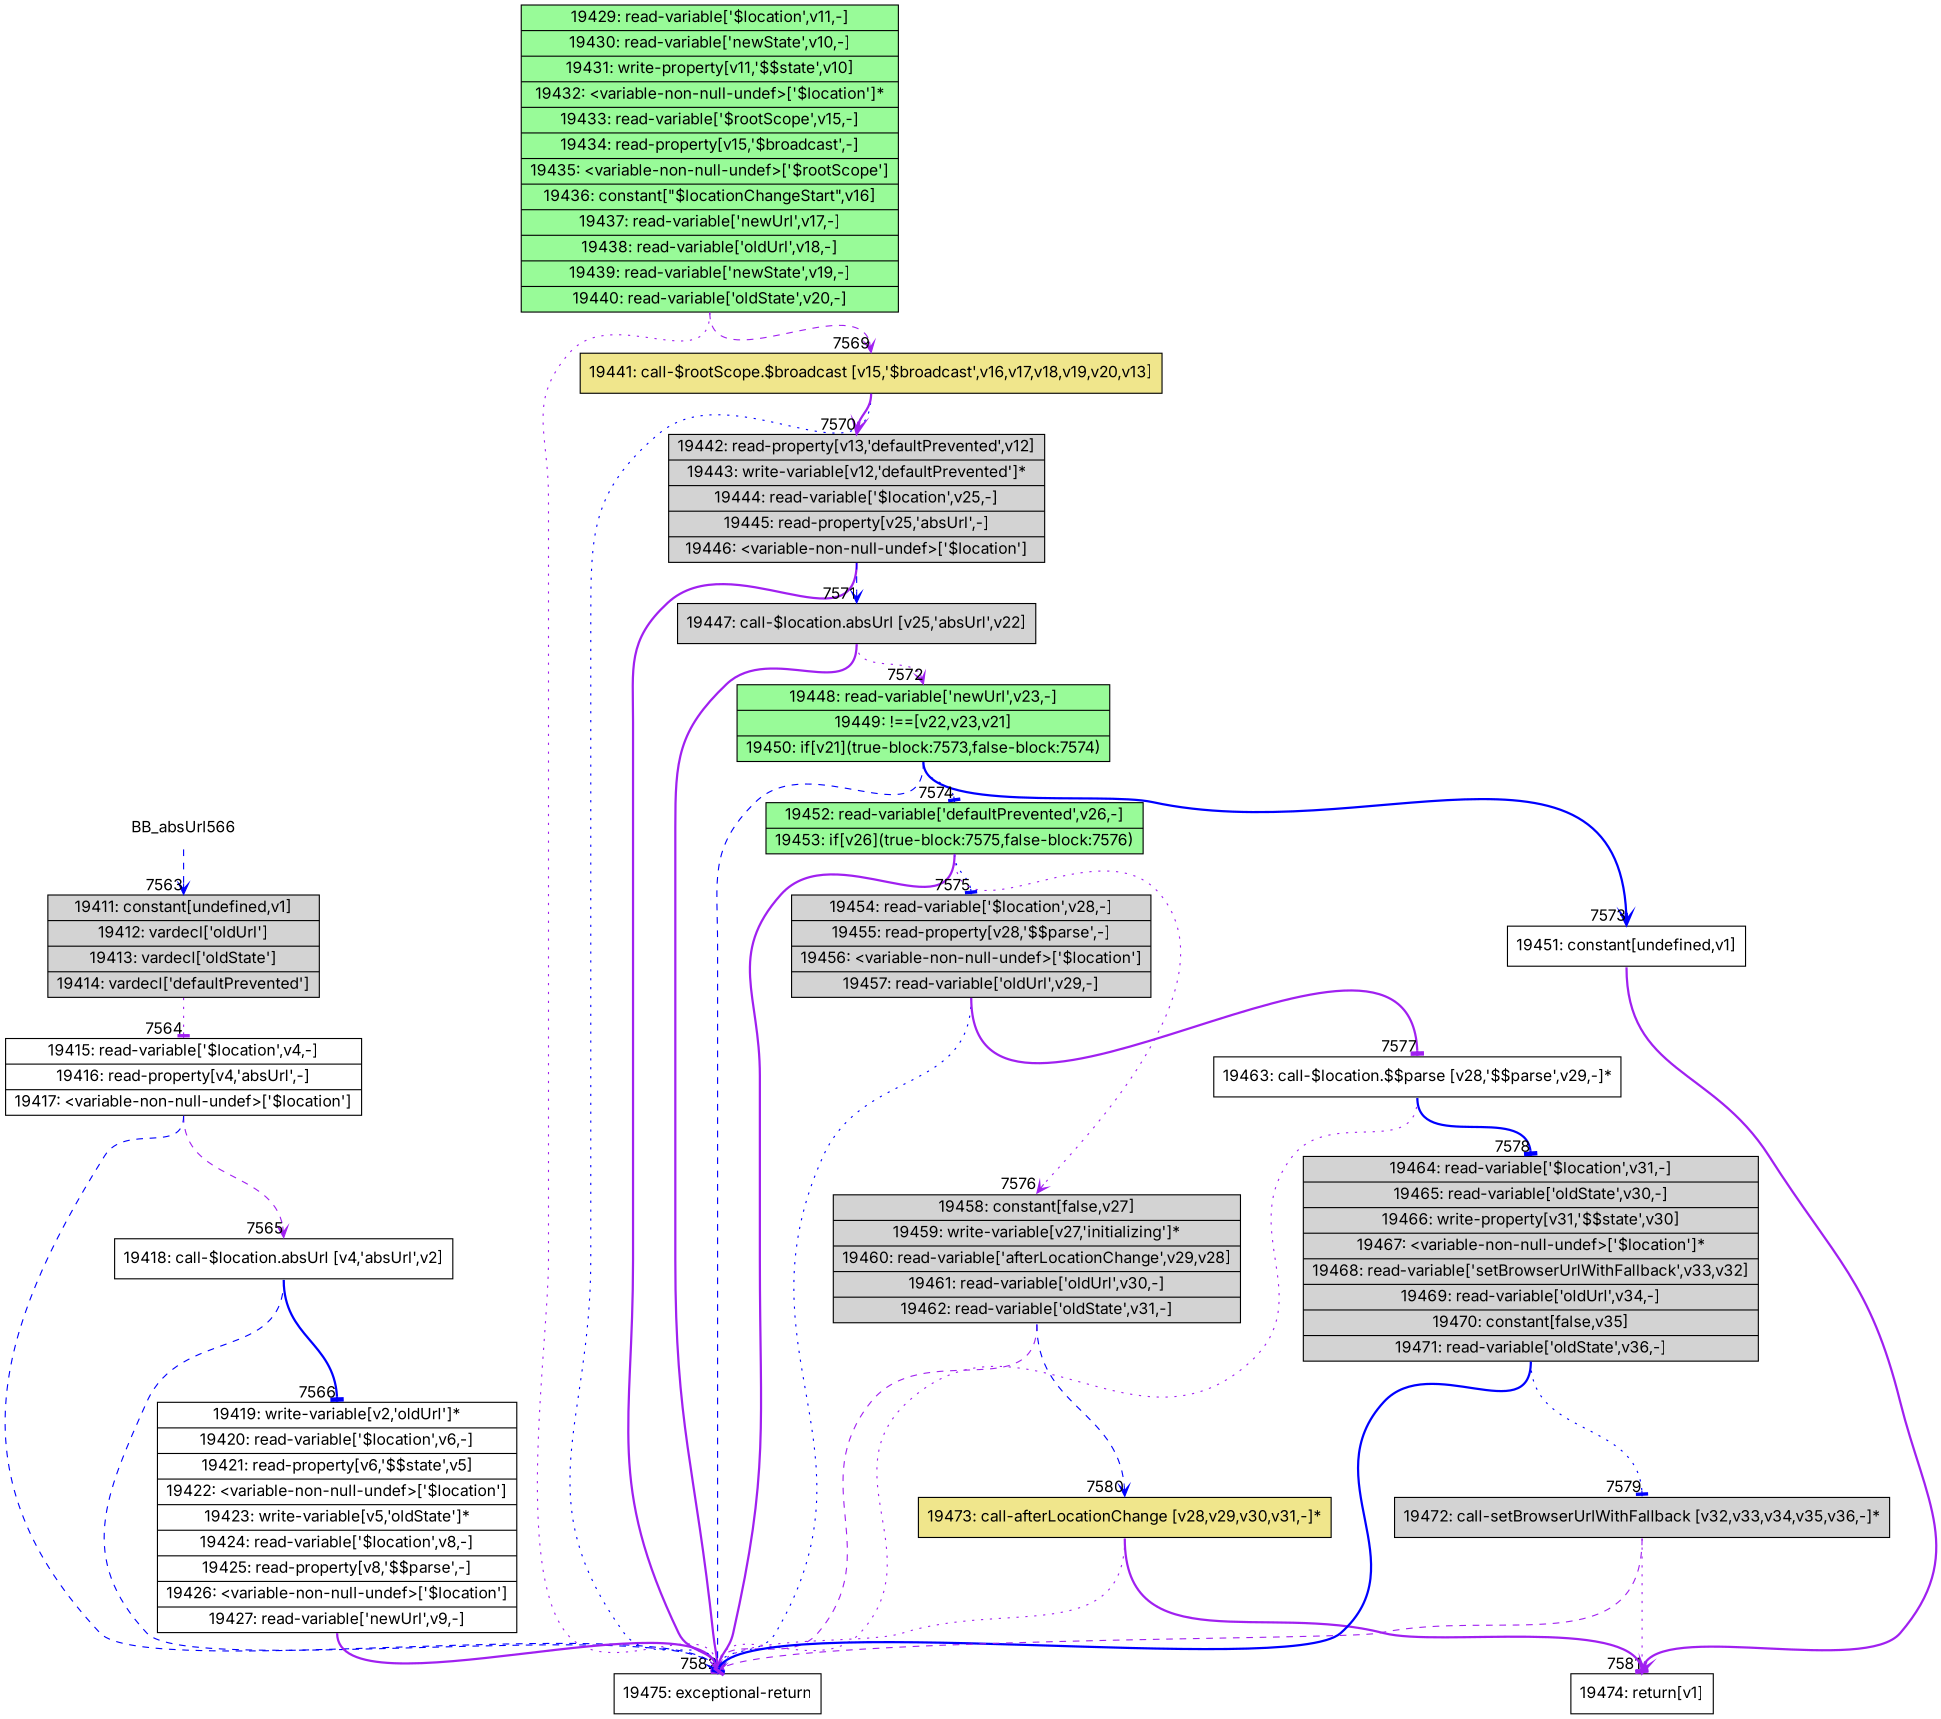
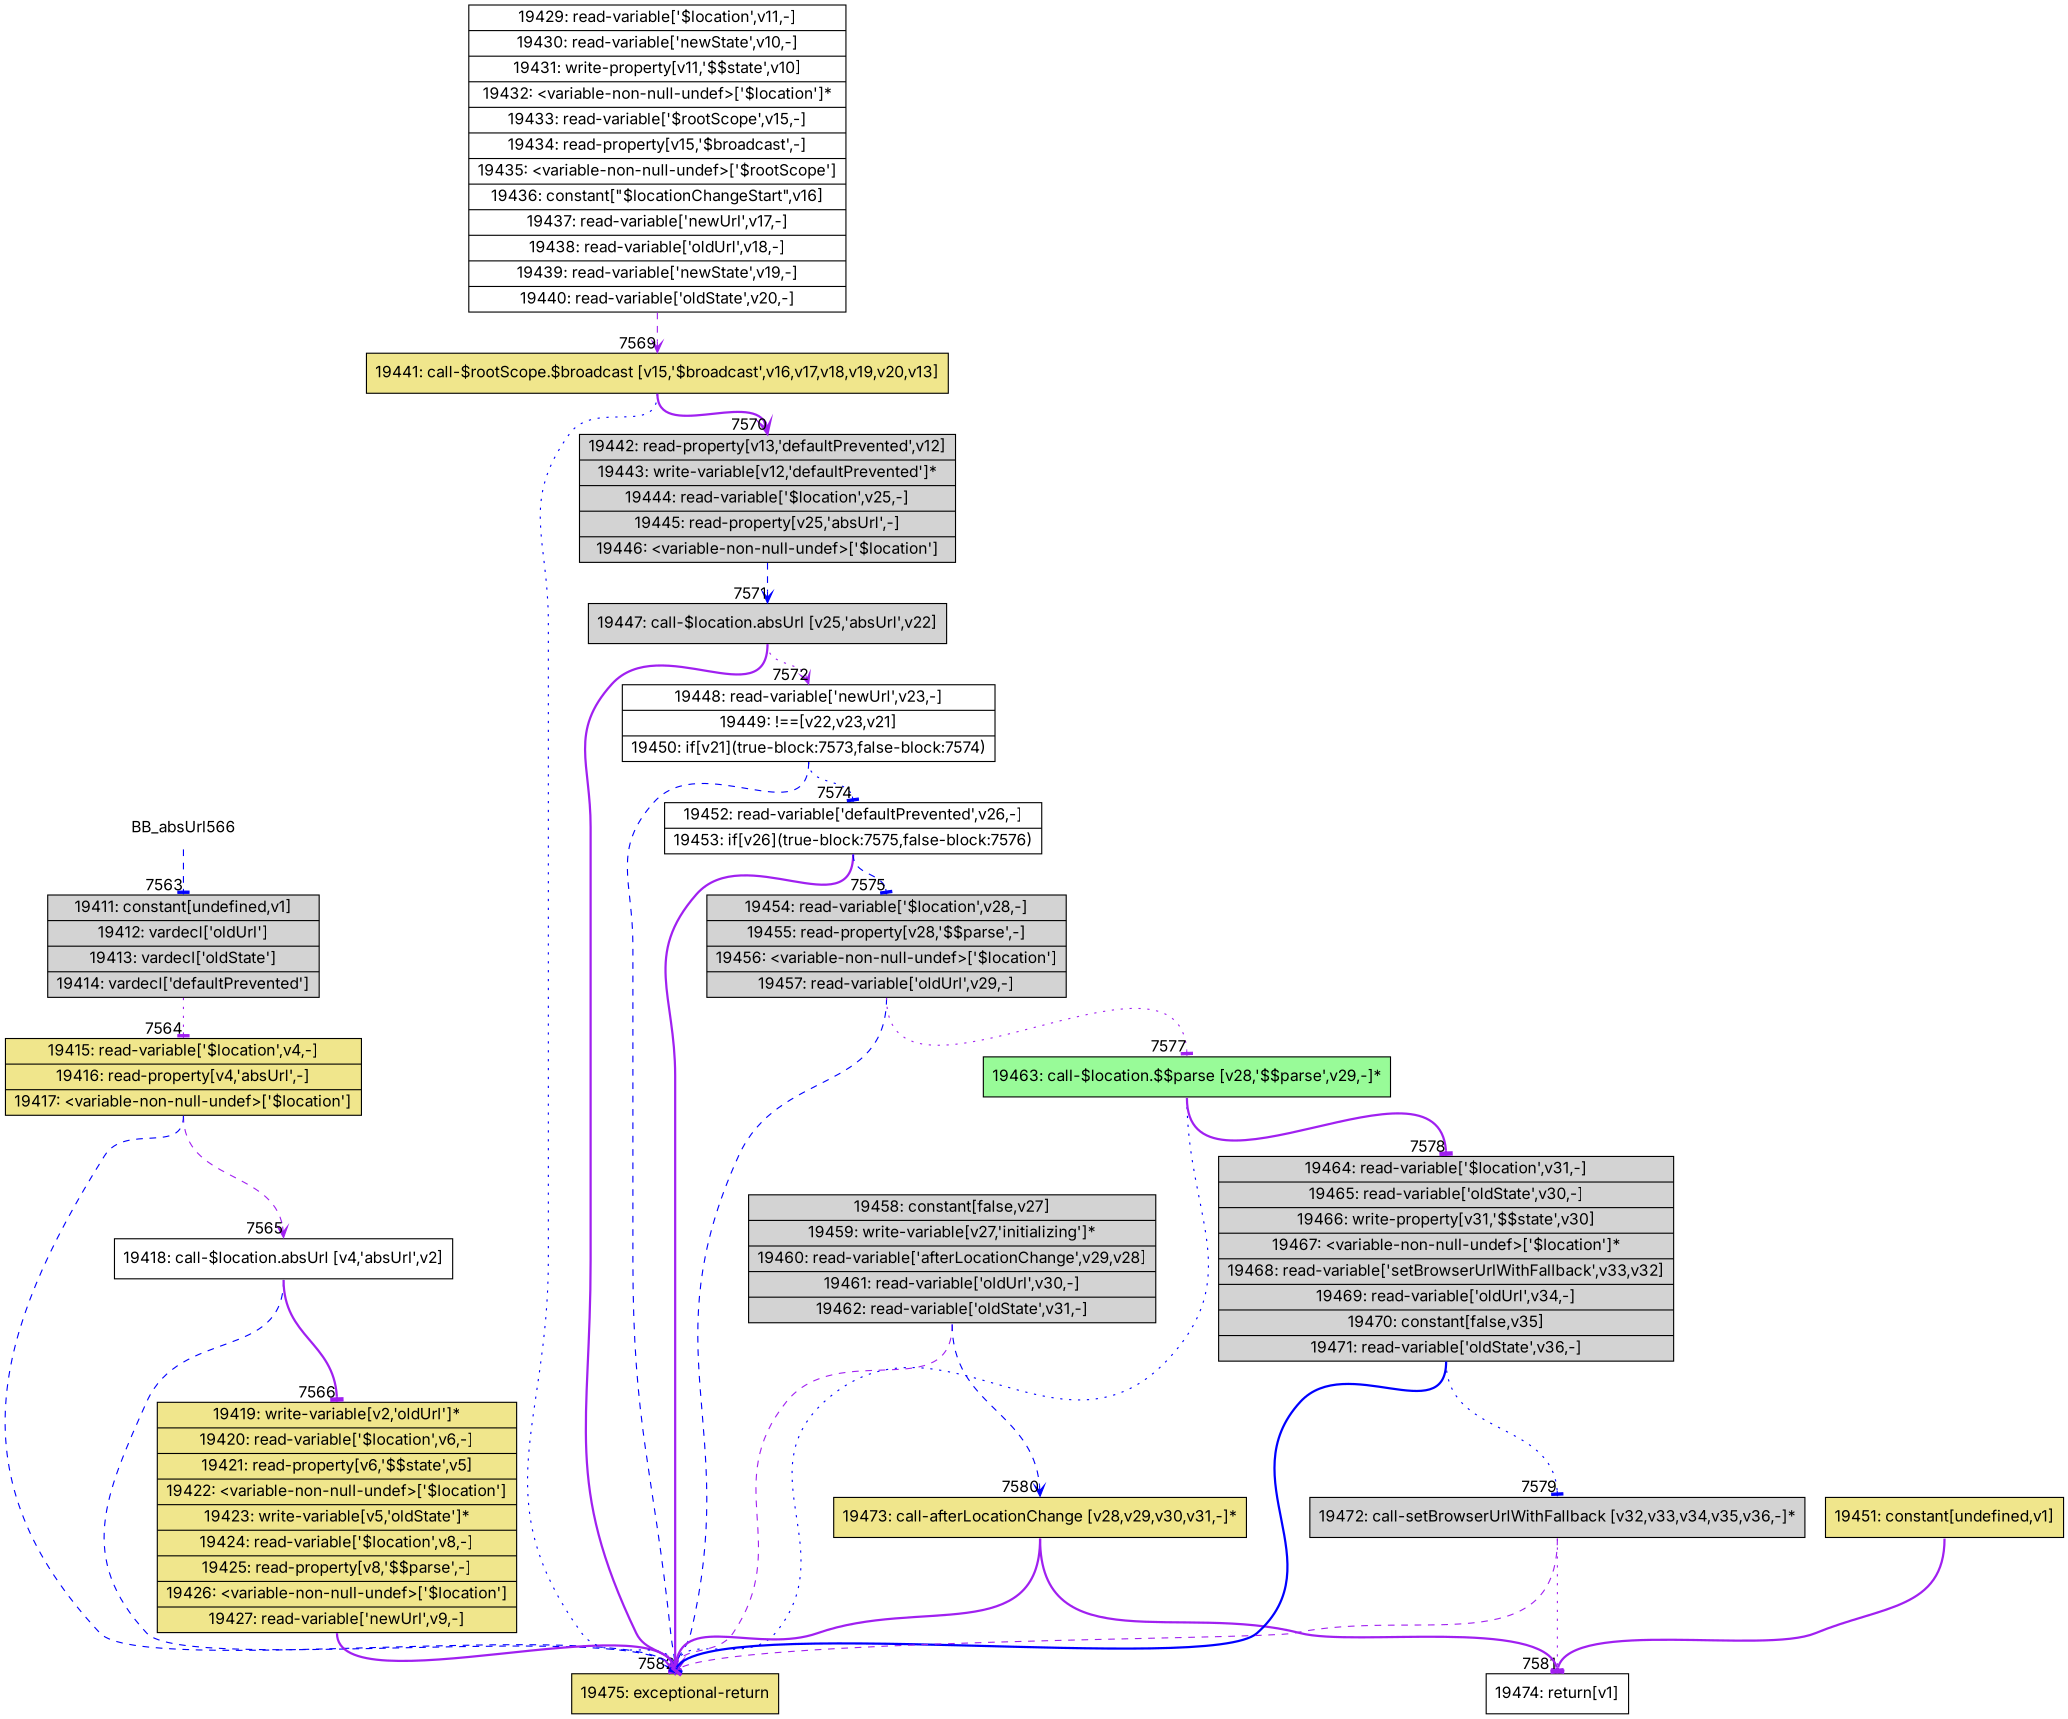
(710, 159) -> (657, 159)
(923, 723) -> (809, 723)
(1301, 811) -> none
(955, 828) -> (853, 828)
(184, 866) -> (183, 869)
(961, 872) -> (867, 873)
(1179, 940) -> none
(1626, 946) -> (1945, 1517)
(548, 993) -> none
(1192, 1028) -> (1034, 1028)
(633, 1035) -> none
(184, 1077) -> (183, 1077)
(1417, 1077) -> (1187, 1077)
(675, 1094) -> (591, 1093)
(1471, 1127) -> (1314, 1128)
(796, 1315) -> (700, 1295)
(309, 1339) -> (308, 1339)
(1064, 1378) -> (983, 1380)
(1898, 1392) -> (1770, 1640)
(337, 1517) -> (337, 1517)
(943, 1624) -> (873, 1621)
(158, 1637) -> (165, 1640)
(718, 1694) -> (675, 1694)
